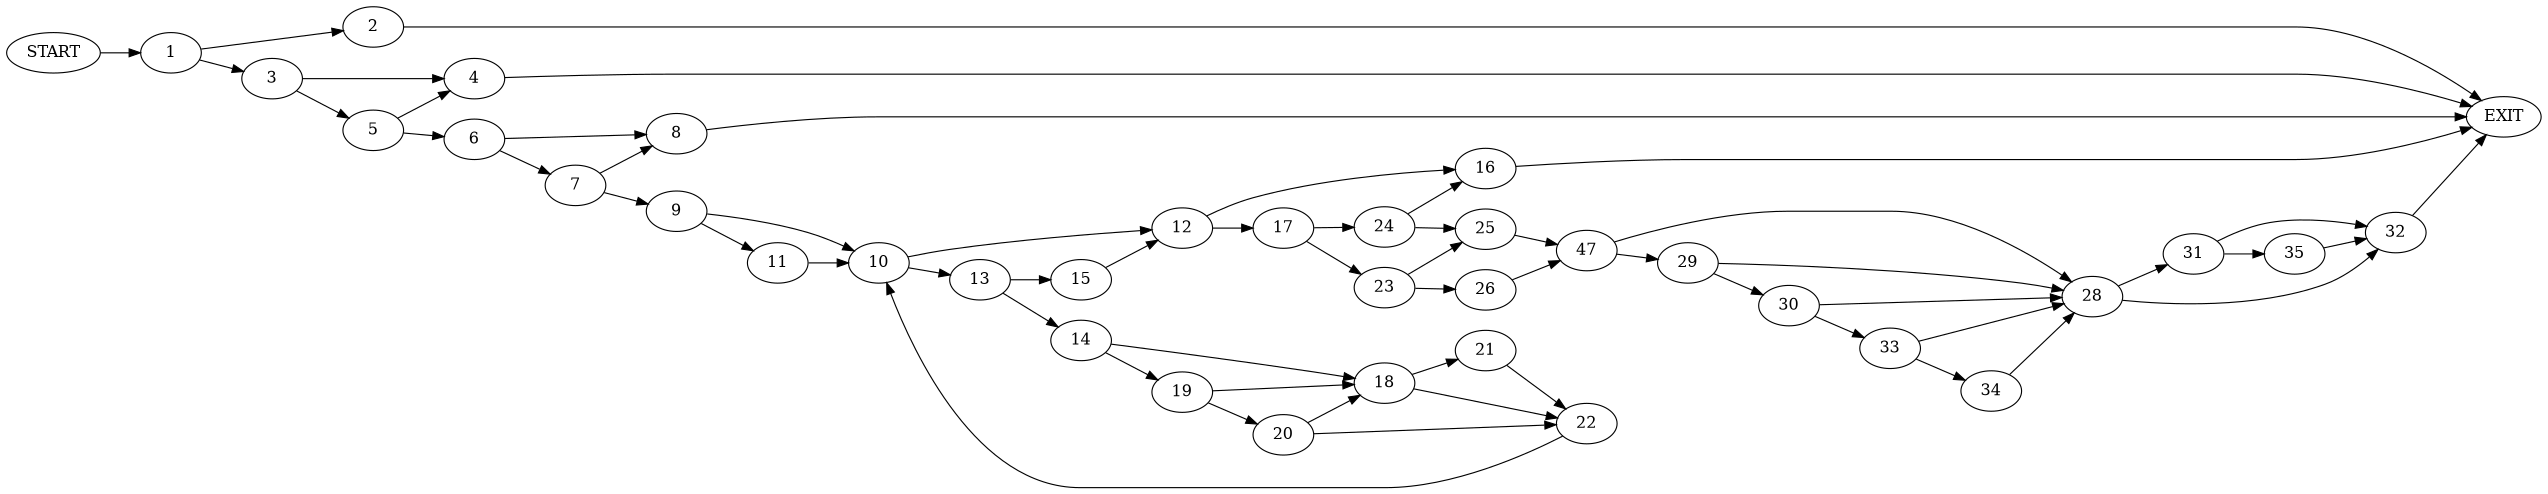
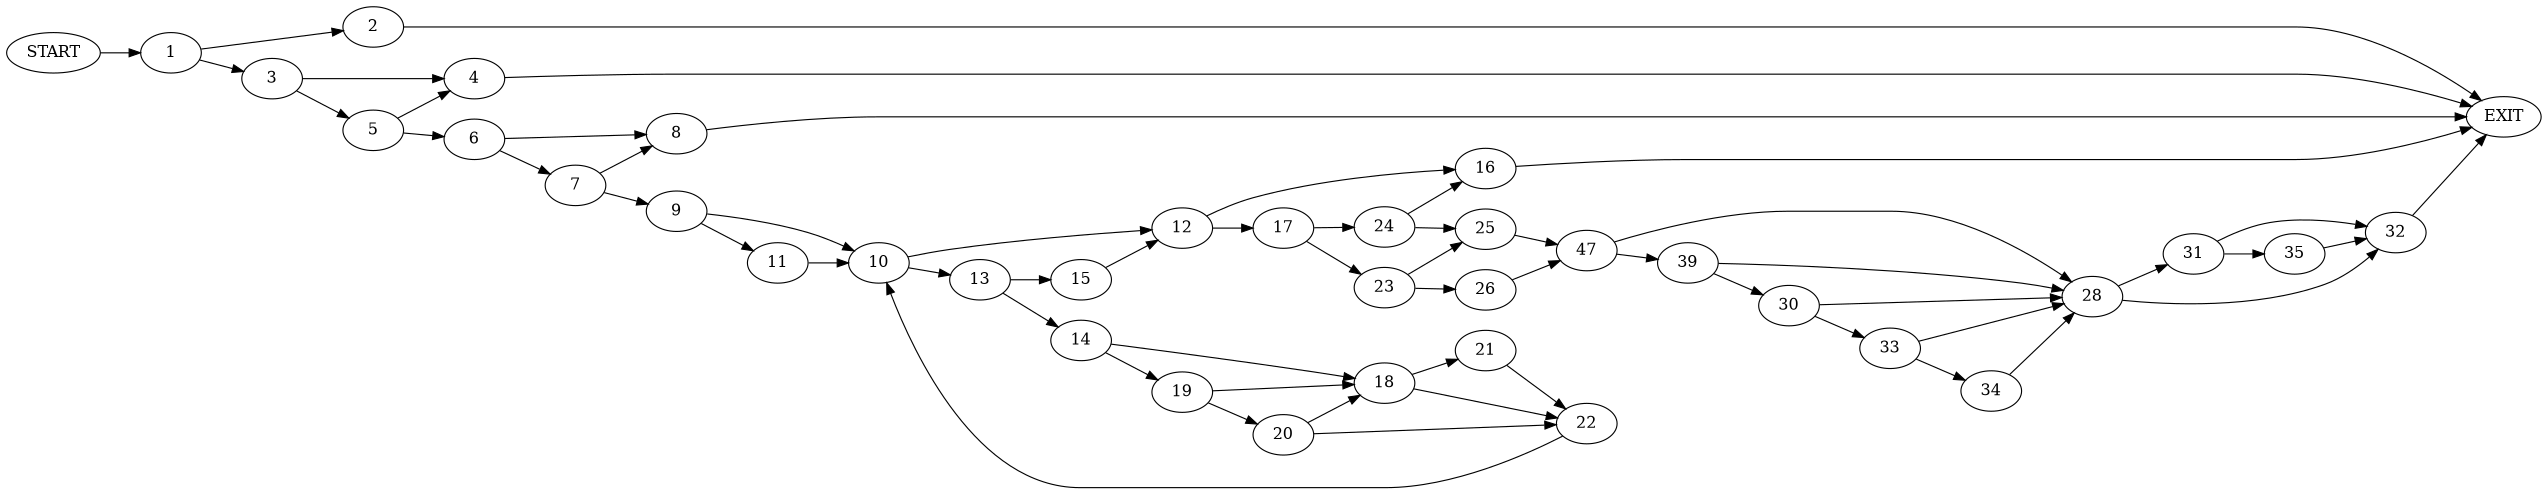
(1688, 263) -> (1688, 263)
